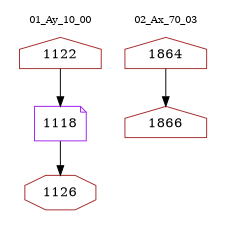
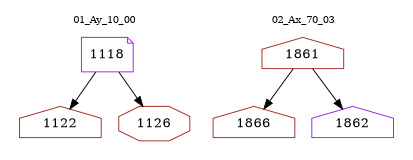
(166, 55) -> (303, 55)
(60, 83) -> (86, 87)
none -> (353, 124)
